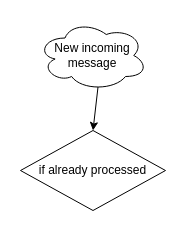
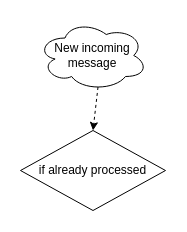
(96, 105) -> (96, 105)
